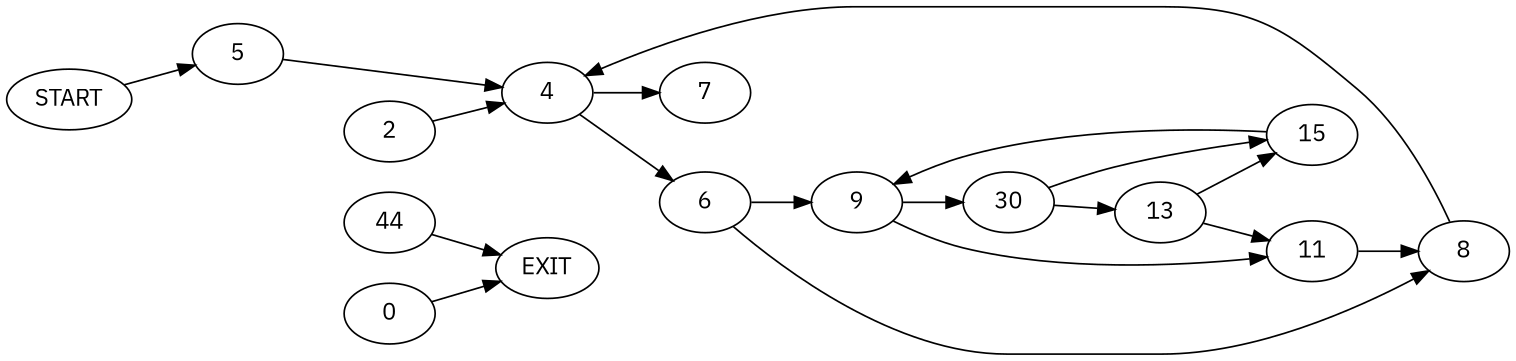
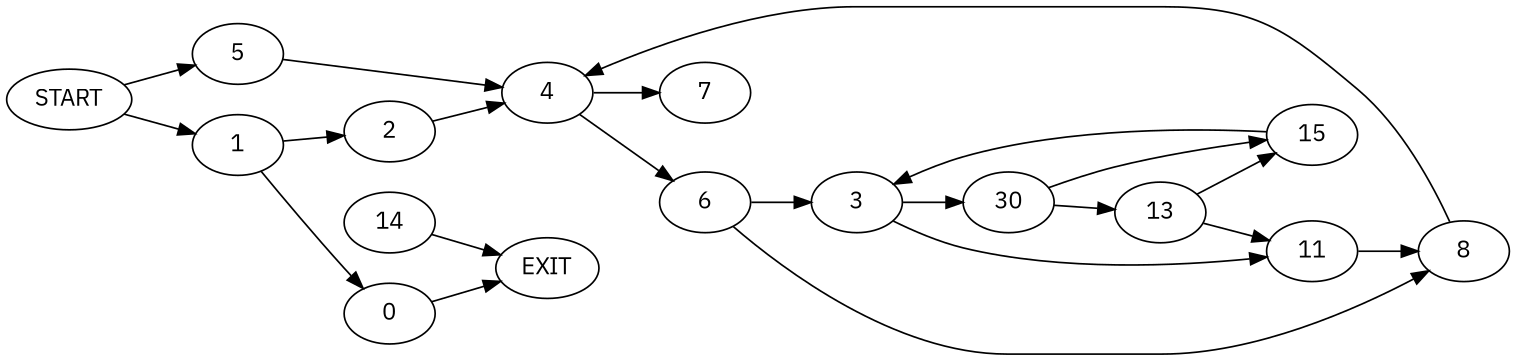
none -> (238, 145)
(857, 202) -> (857, 202)
(390, 223) -> (390, 223)
